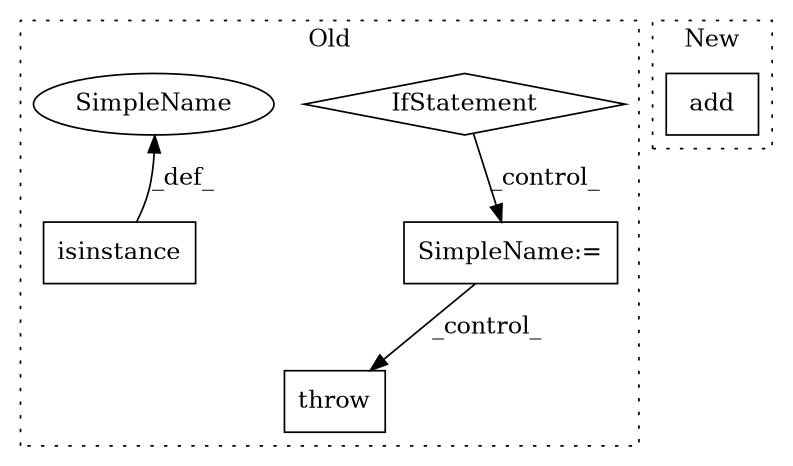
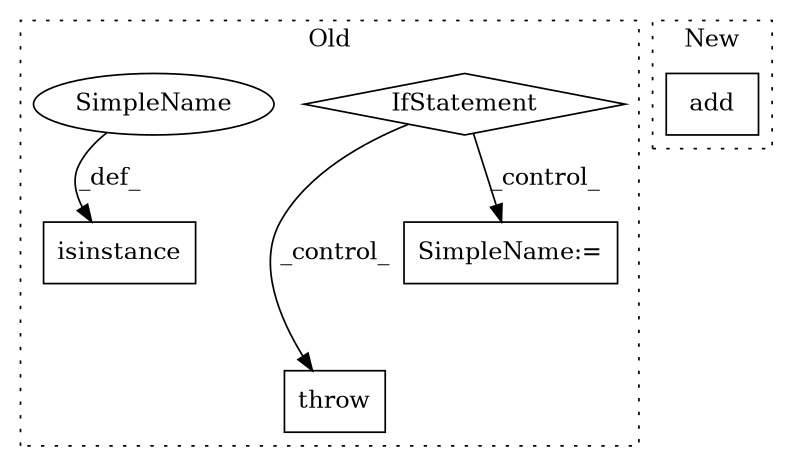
(149, 188) -> (79, 166)
(430, 322) -> (286, 213)
